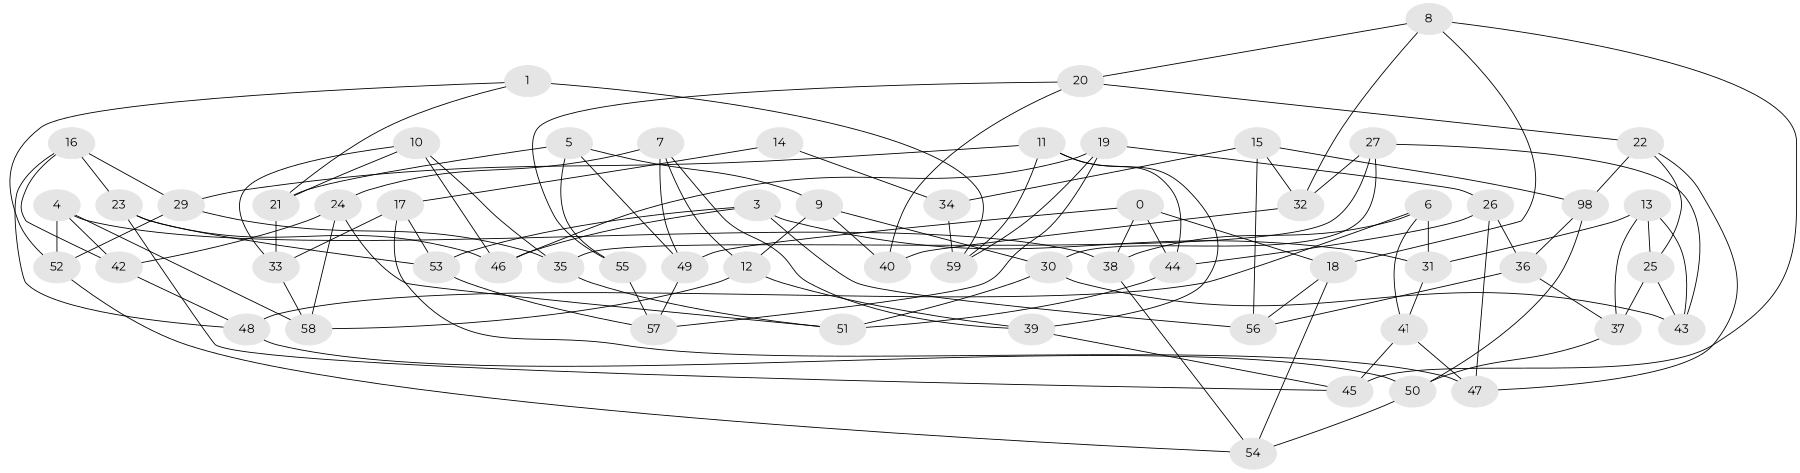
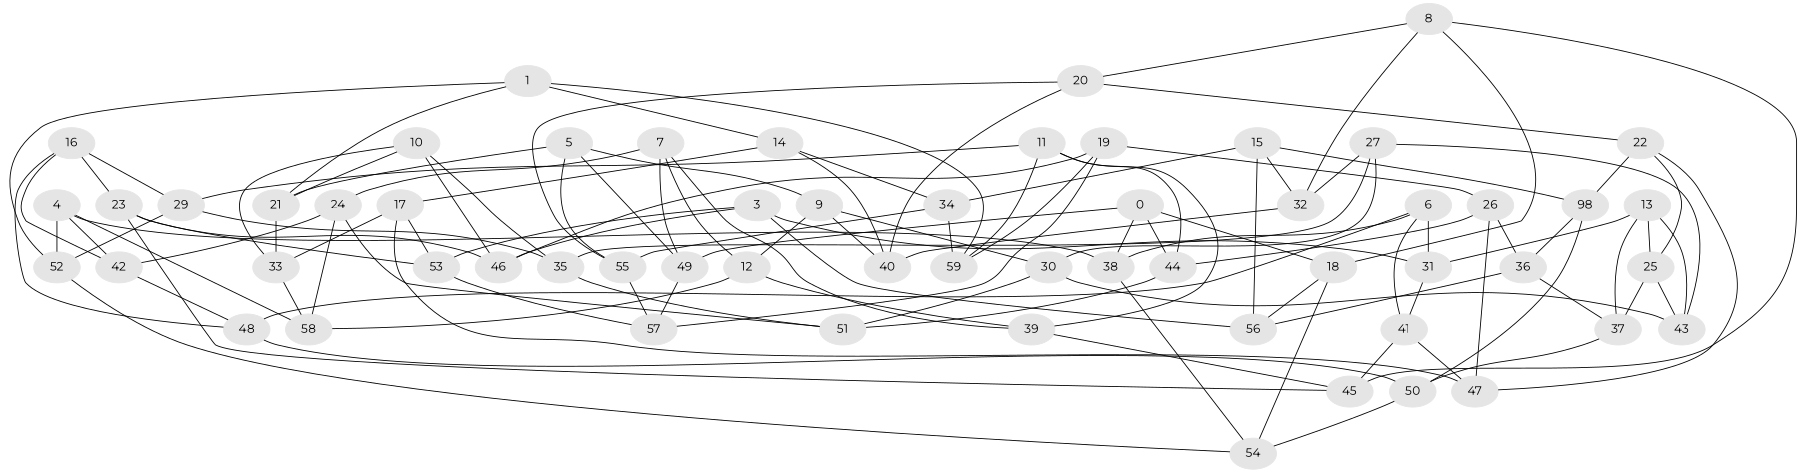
none -> (654, 112)
none -> (852, 192)
none -> (732, 239)
